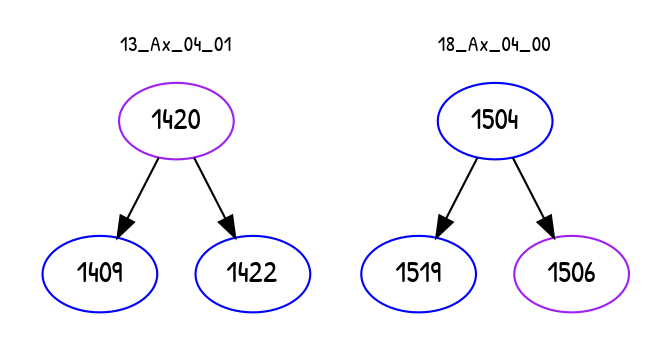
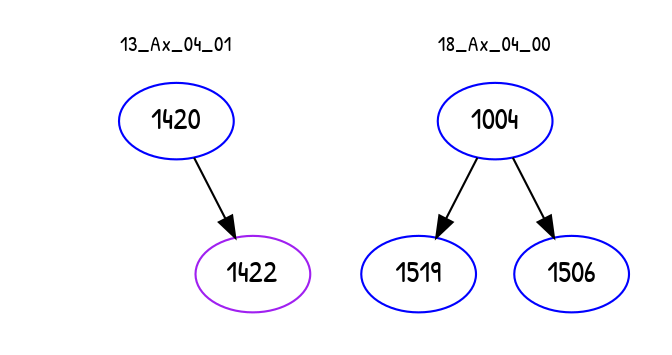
(176, 121) -> (176, 121)
(495, 121) -> (495, 121)
(100, 274) -> none
(253, 274) -> (253, 274)
(572, 274) -> (572, 274)
